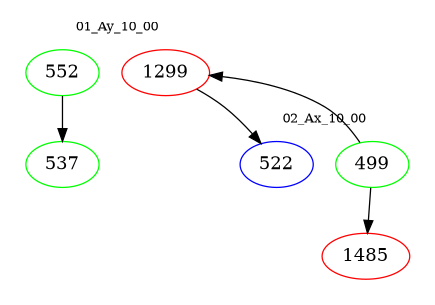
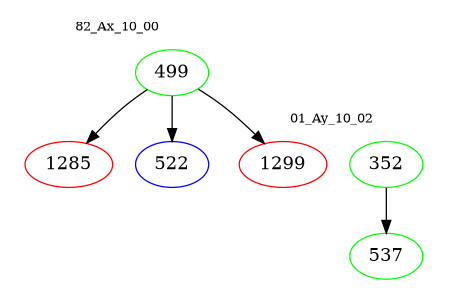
(117, 27) -> (332, 119)
(62, 73) -> (386, 164)
(237, 119) -> (172, 112)
(324, 119) -> (117, 27)
(366, 256) -> (69, 164)
